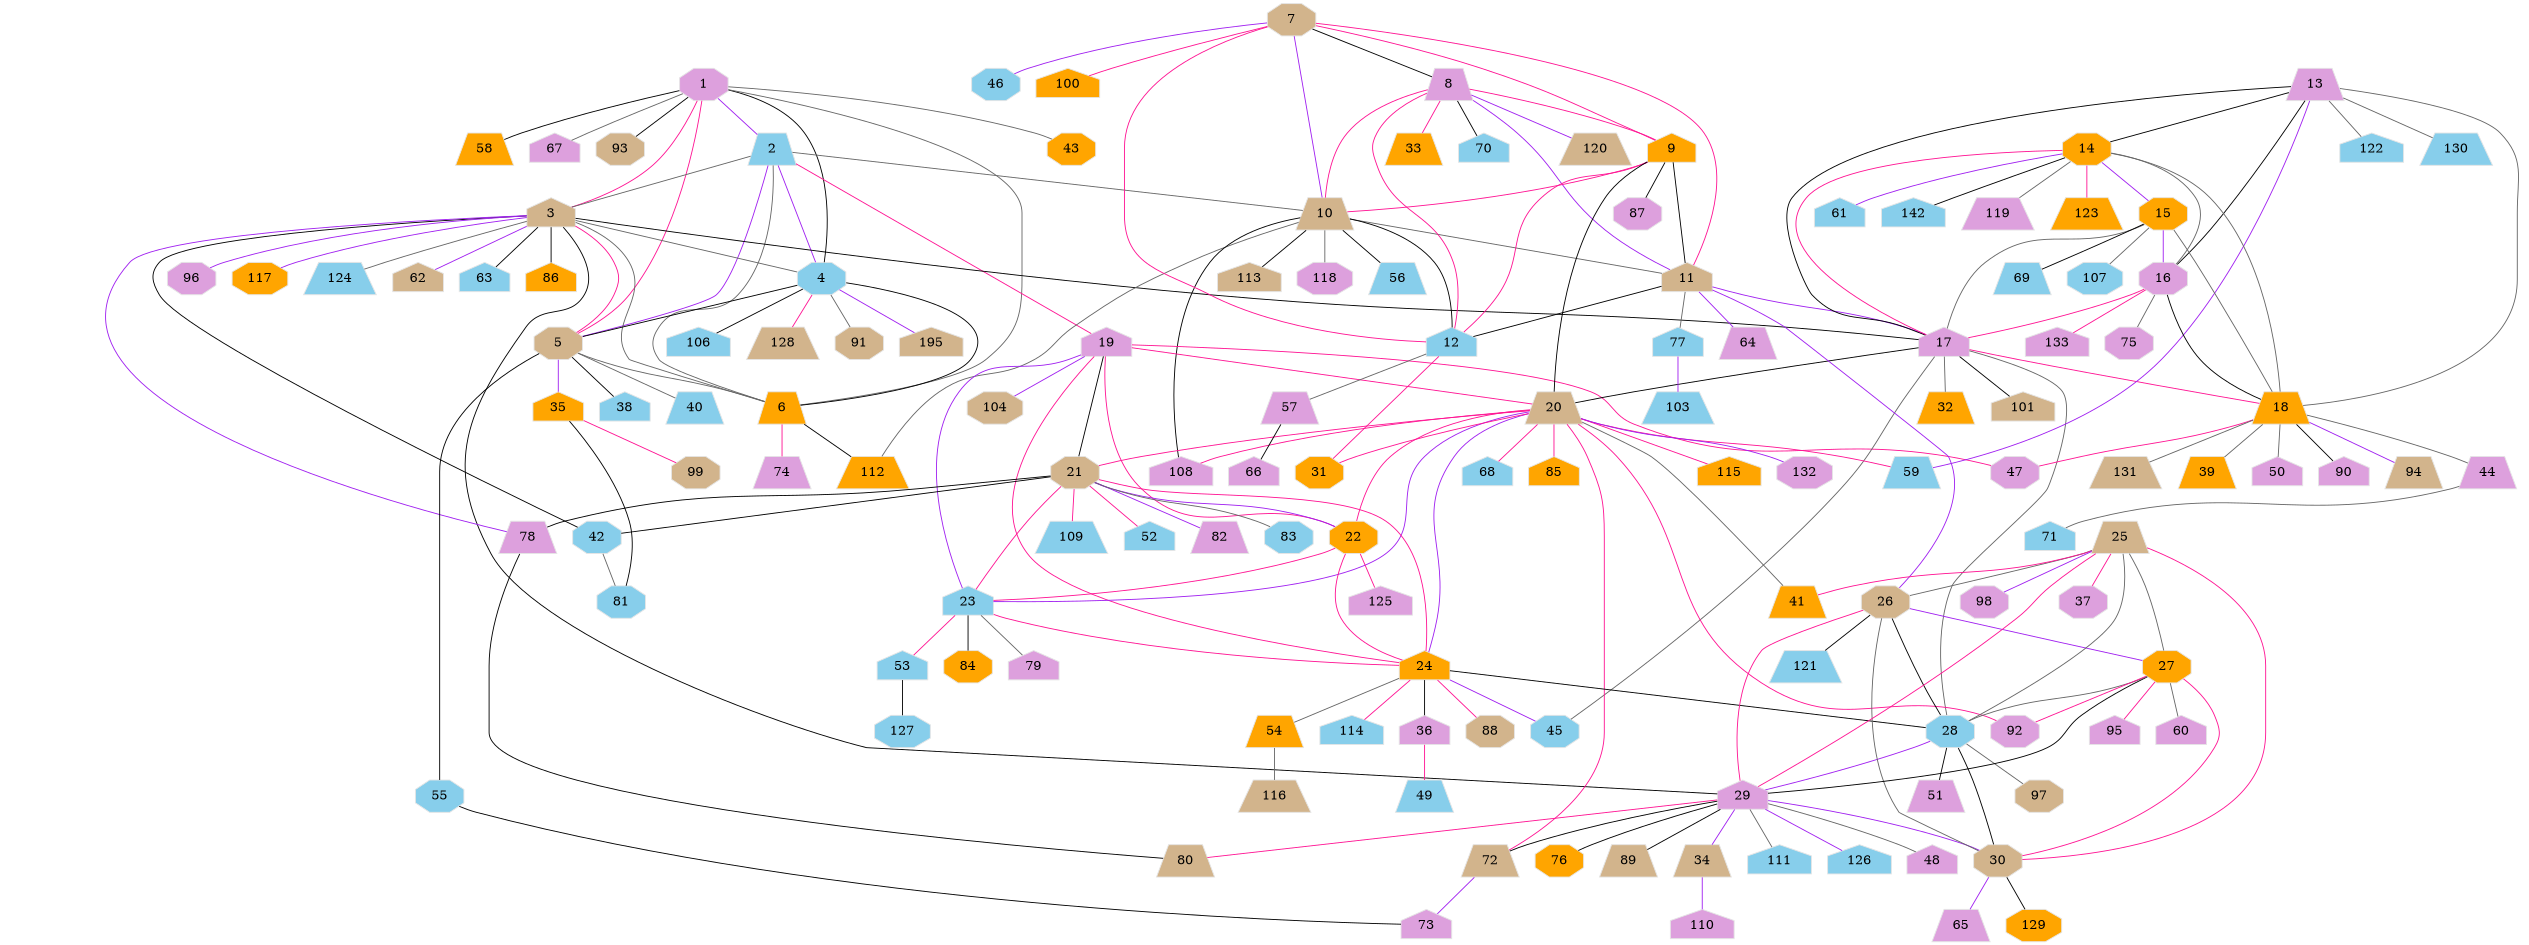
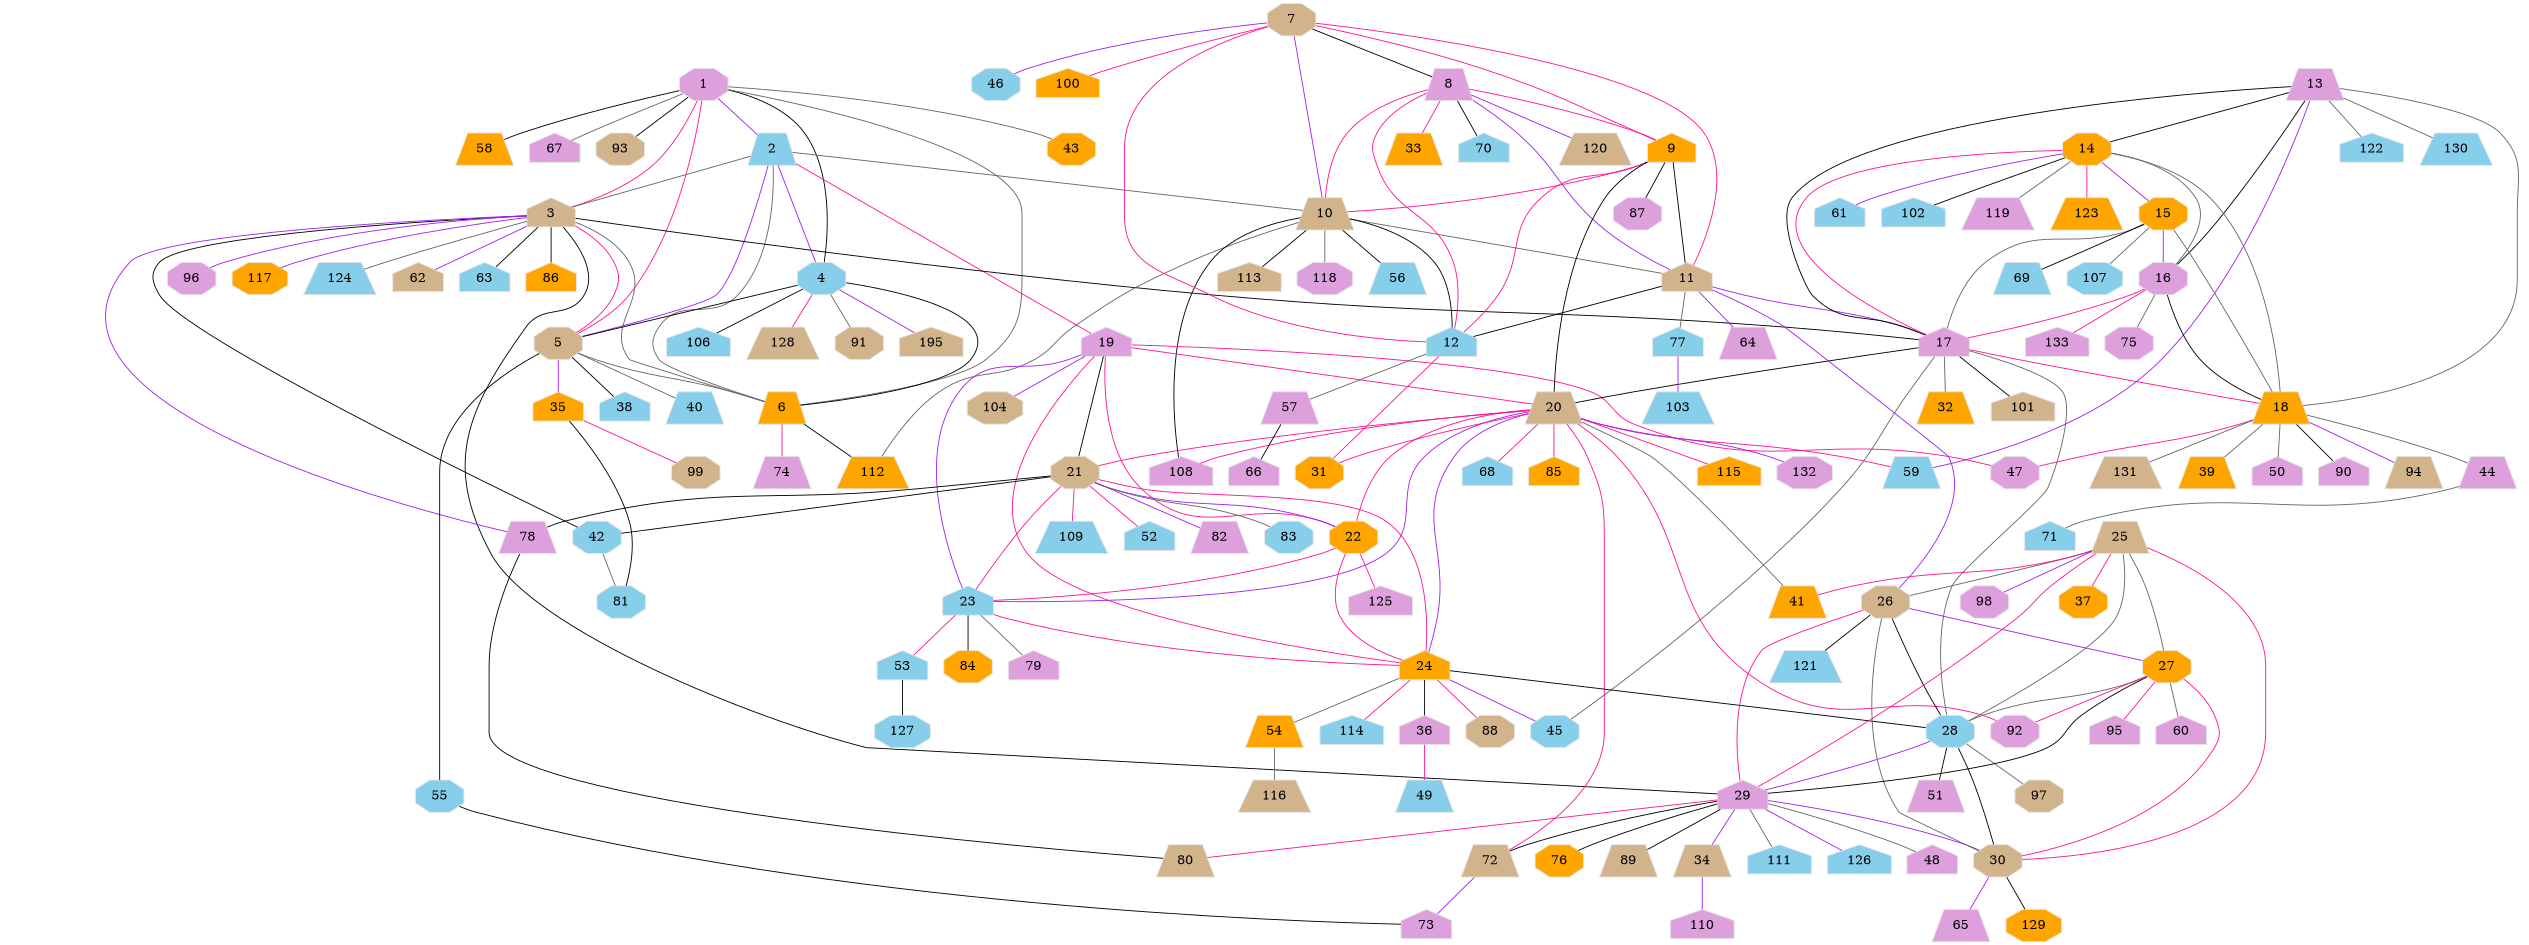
(1913, 214) -> (1913, 214)
(686, 246) -> none
(2083, 602) -> (2083, 602)
